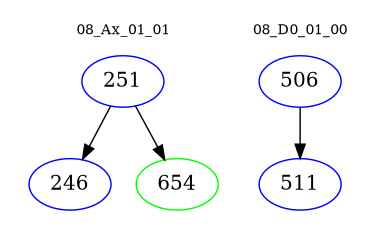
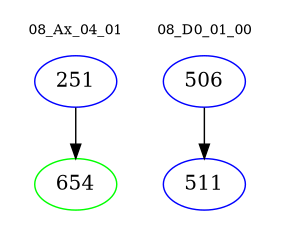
(124, 31) -> (76, 31)
(70, 184) -> none
